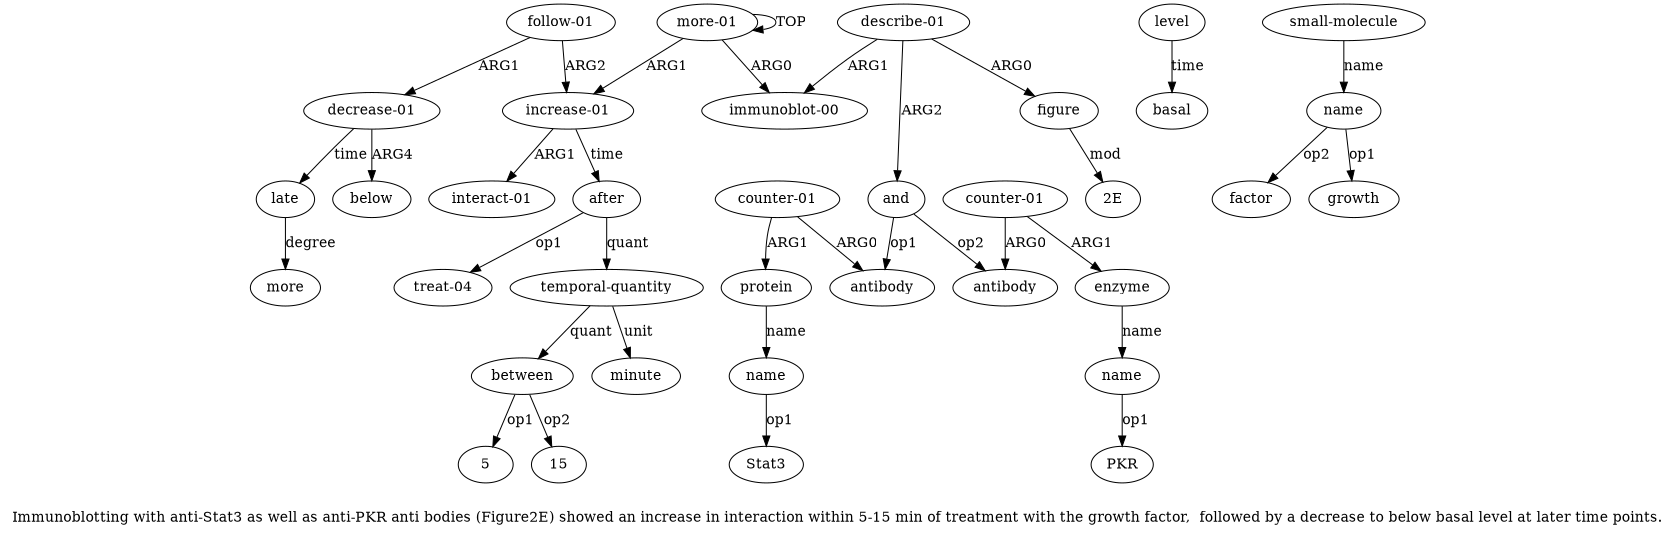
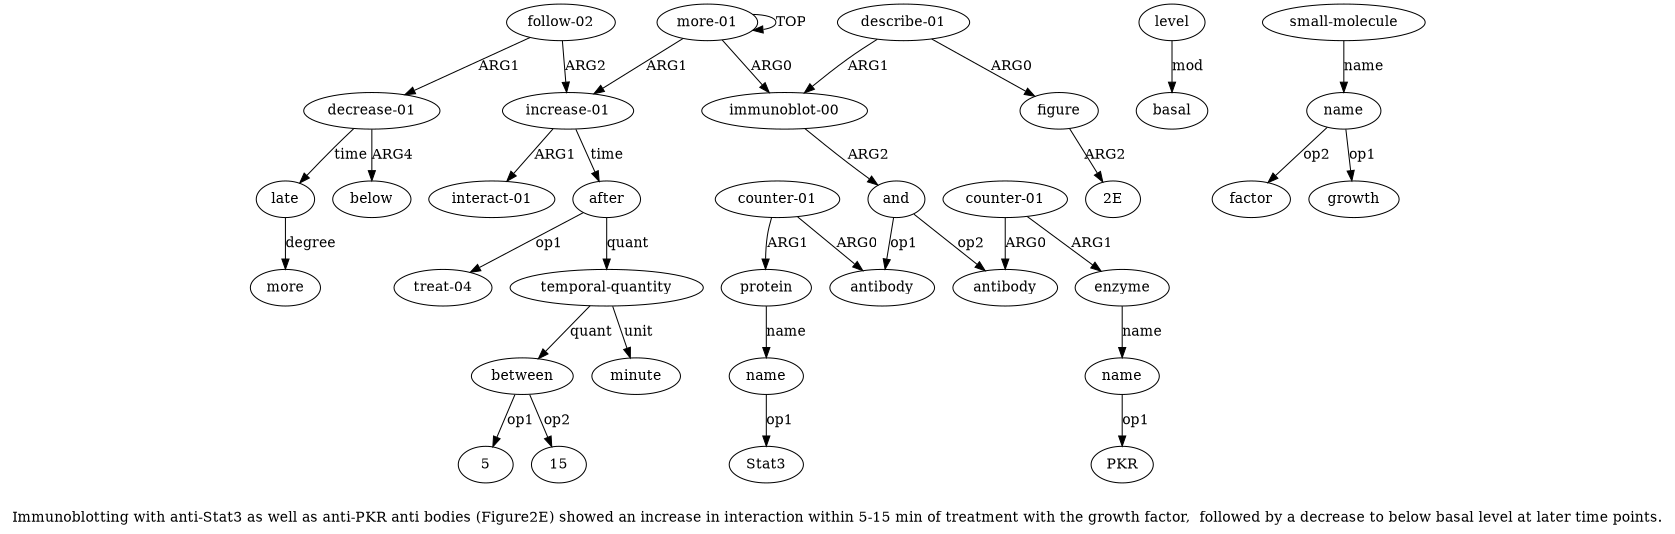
(561, 22) -> (561, 22)
(1188, 67) -> (1188, 67)
(900, 106) -> (837, 154)
(1105, 155) -> (1105, 155)
